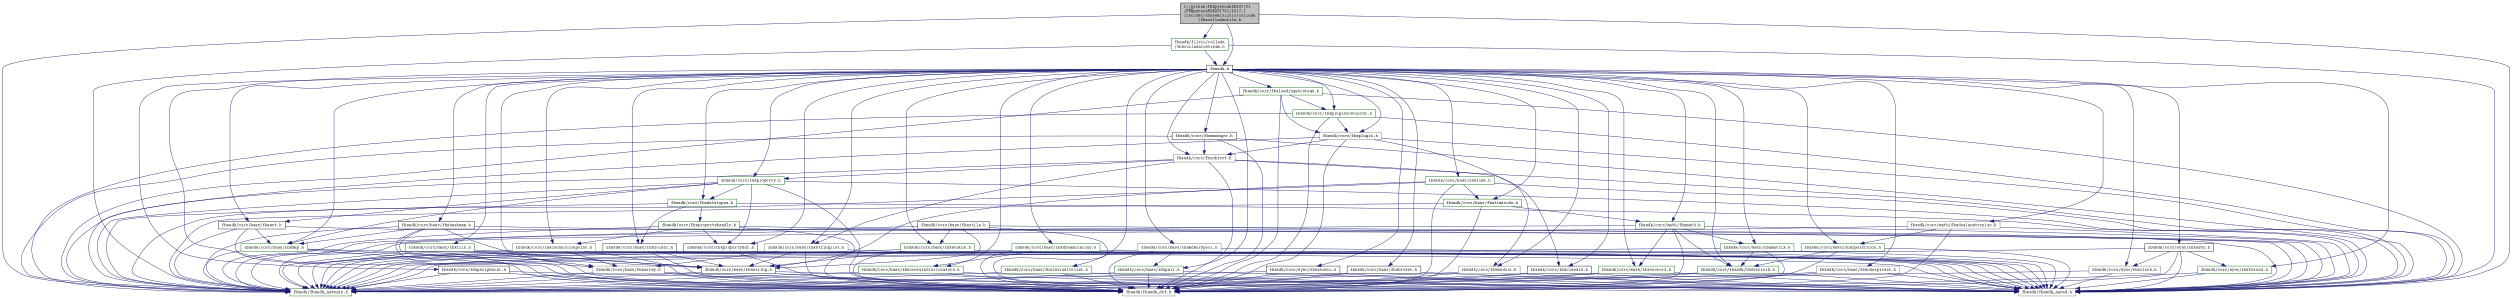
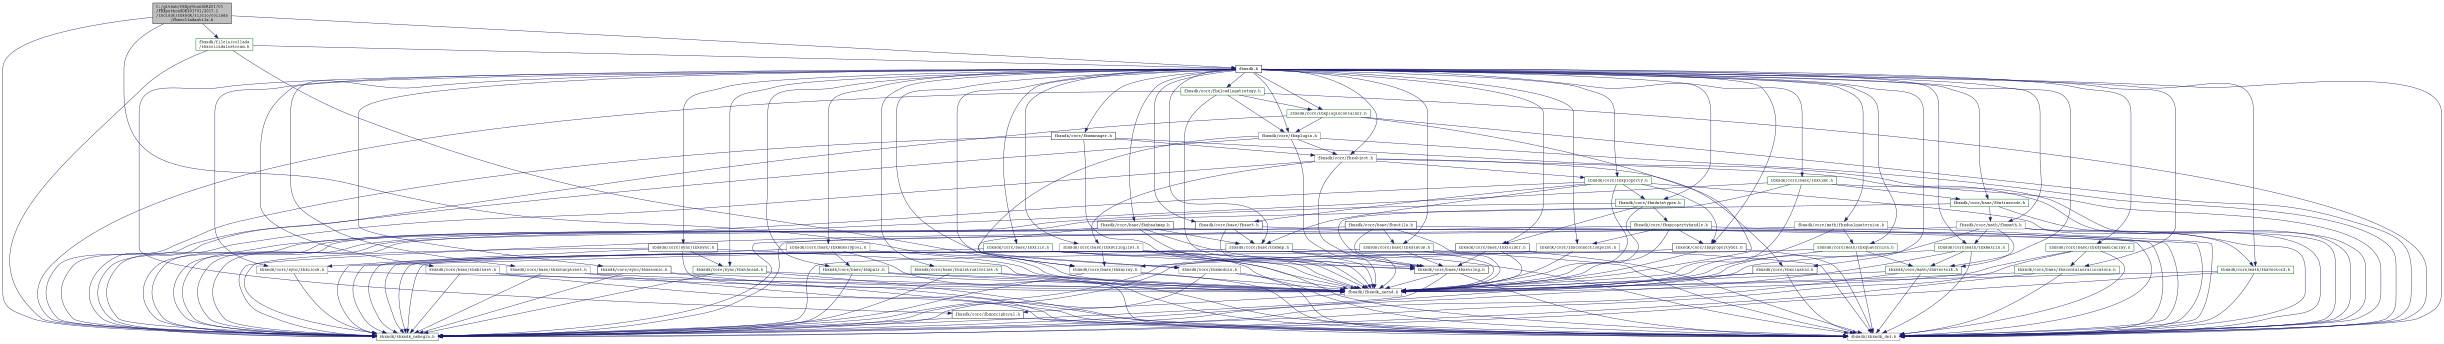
(1670, 225) -> (1991, 225)
(1384, 270) -> (463, 270)
(1738, 270) -> (1923, 270)
(1262, 285) -> (1186, 303)
none -> (571, 303)
